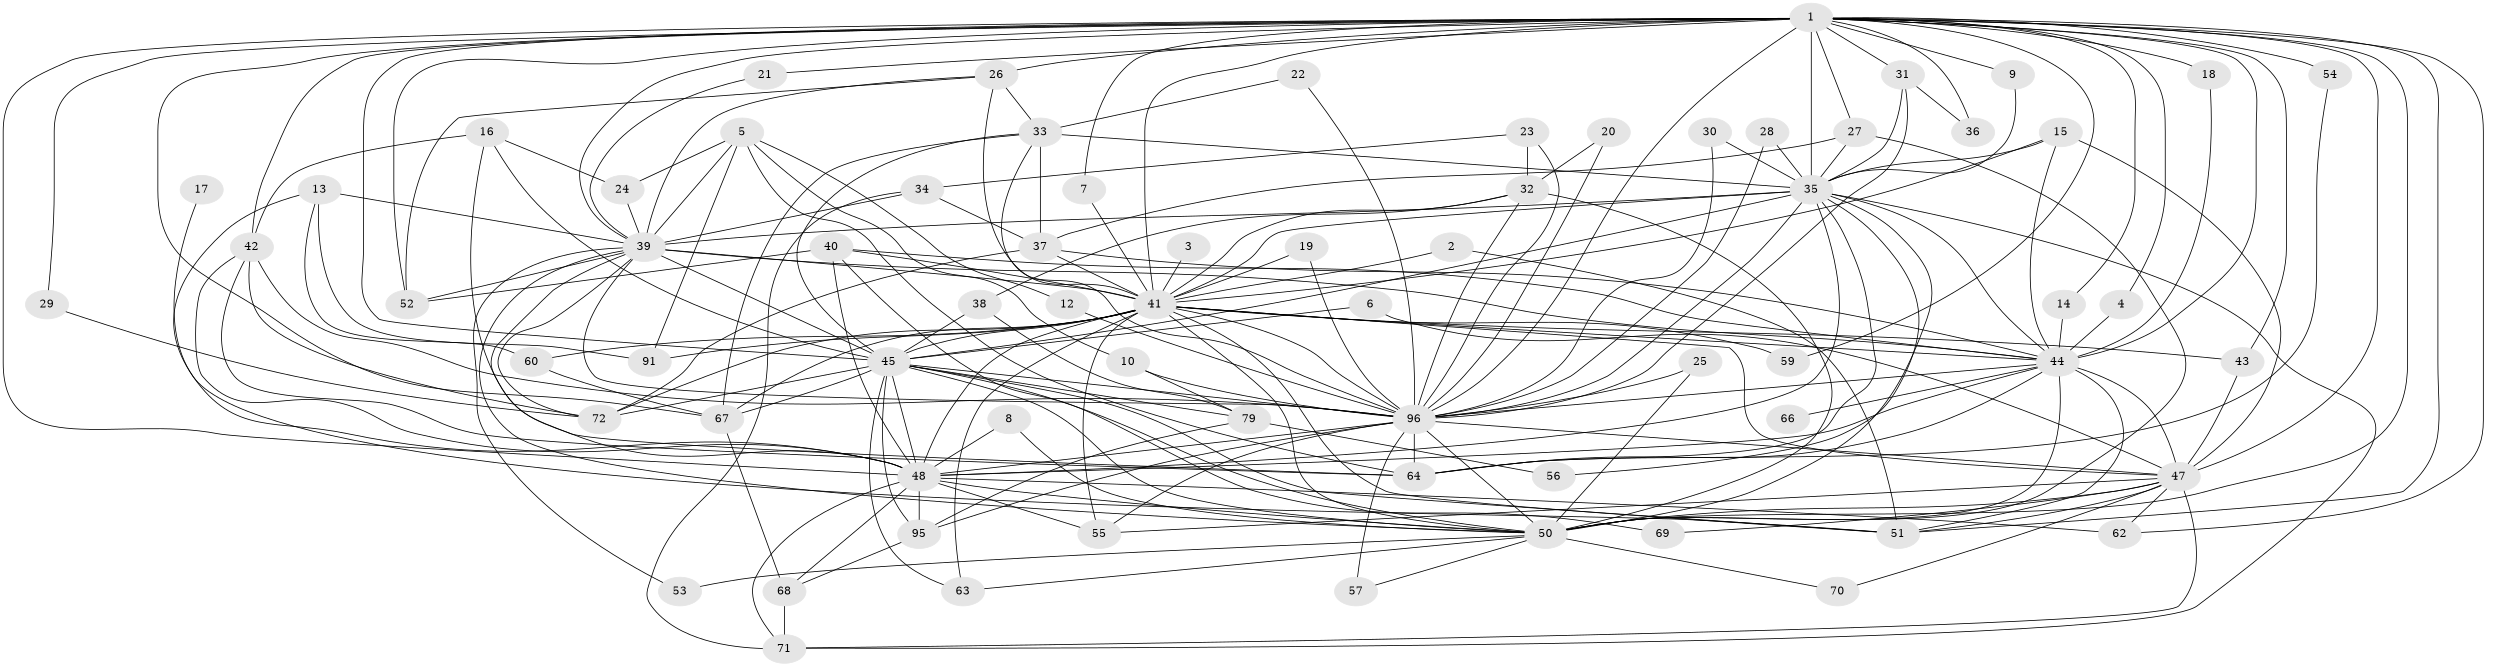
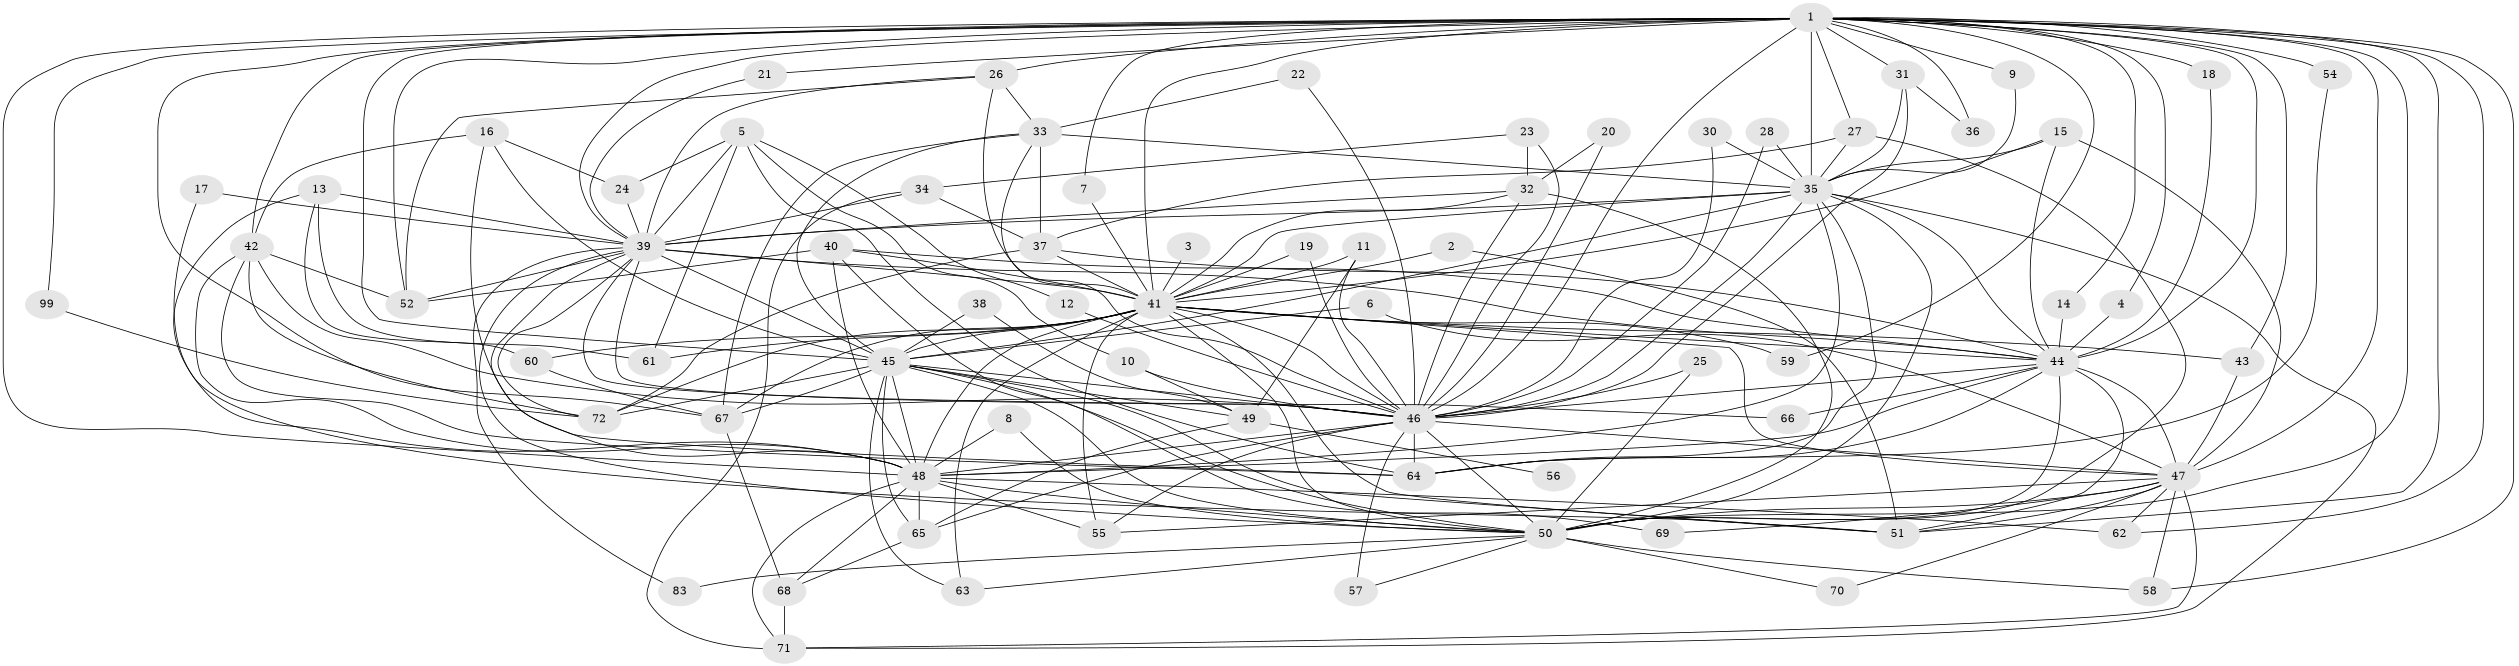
none -> (423, 221)
(1220, 221) -> (1107, 213)
none -> (1364, 247)
none -> (332, 277)
(47, 305) -> (47, 305)
(650, 362) -> (650, 362)
none -> (1133, 403)
(1249, 419) -> (1249, 419)
(1414, 419) -> (1414, 419)
(1844, 433) -> none
(919, 534) -> (919, 534)
(680, 592) -> (680, 592)
none -> (2150, 592)
